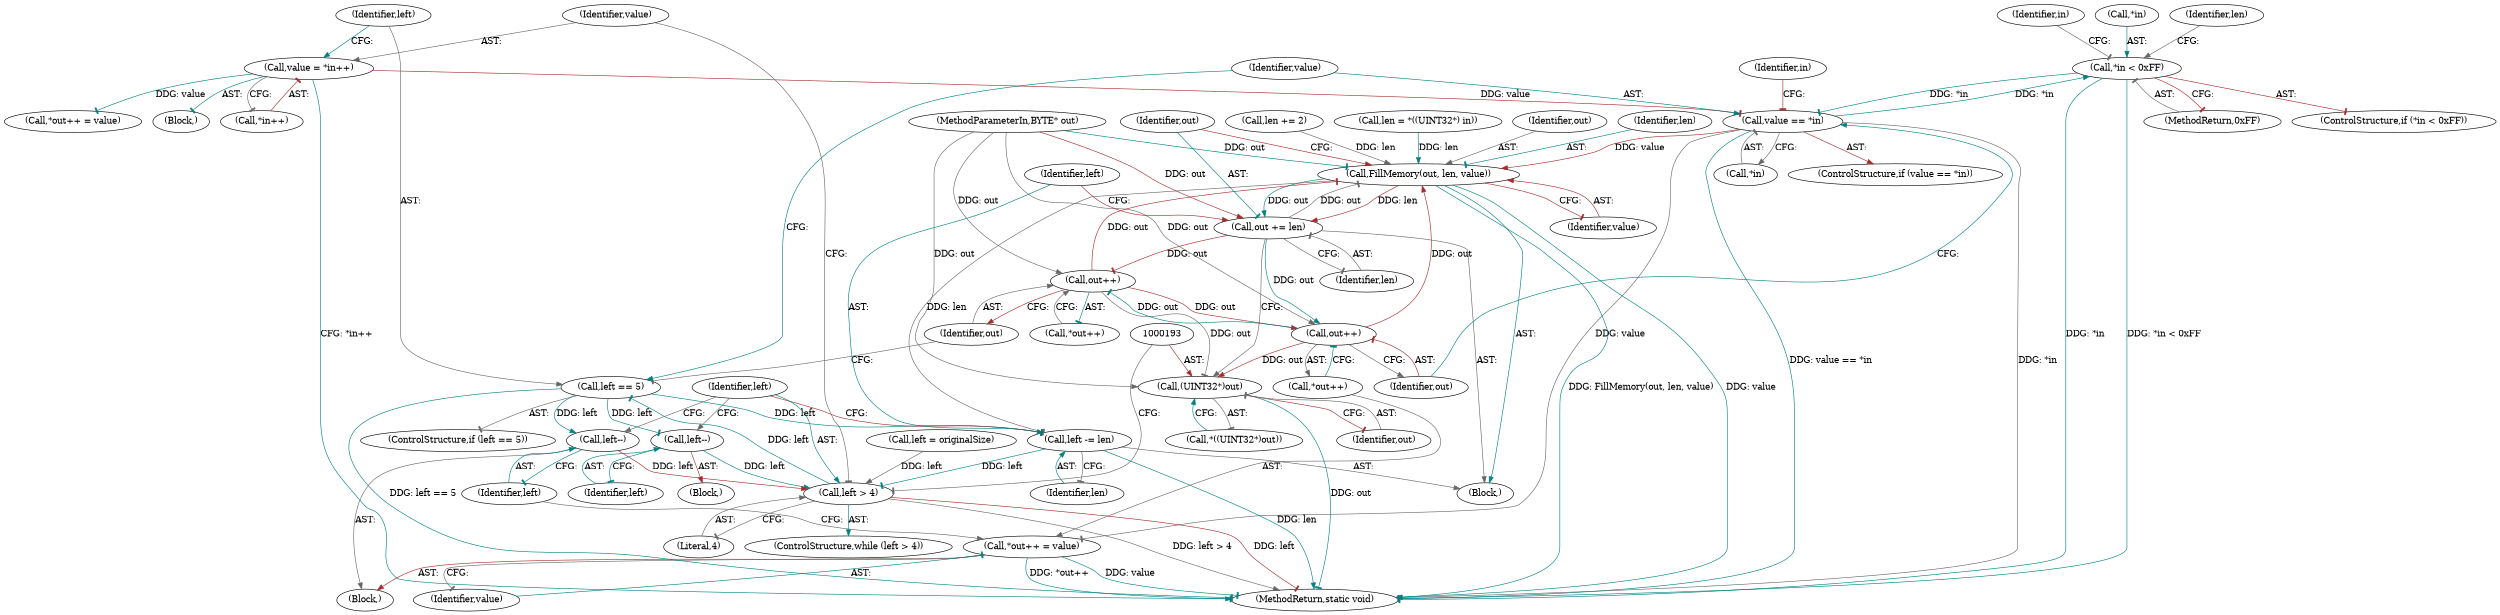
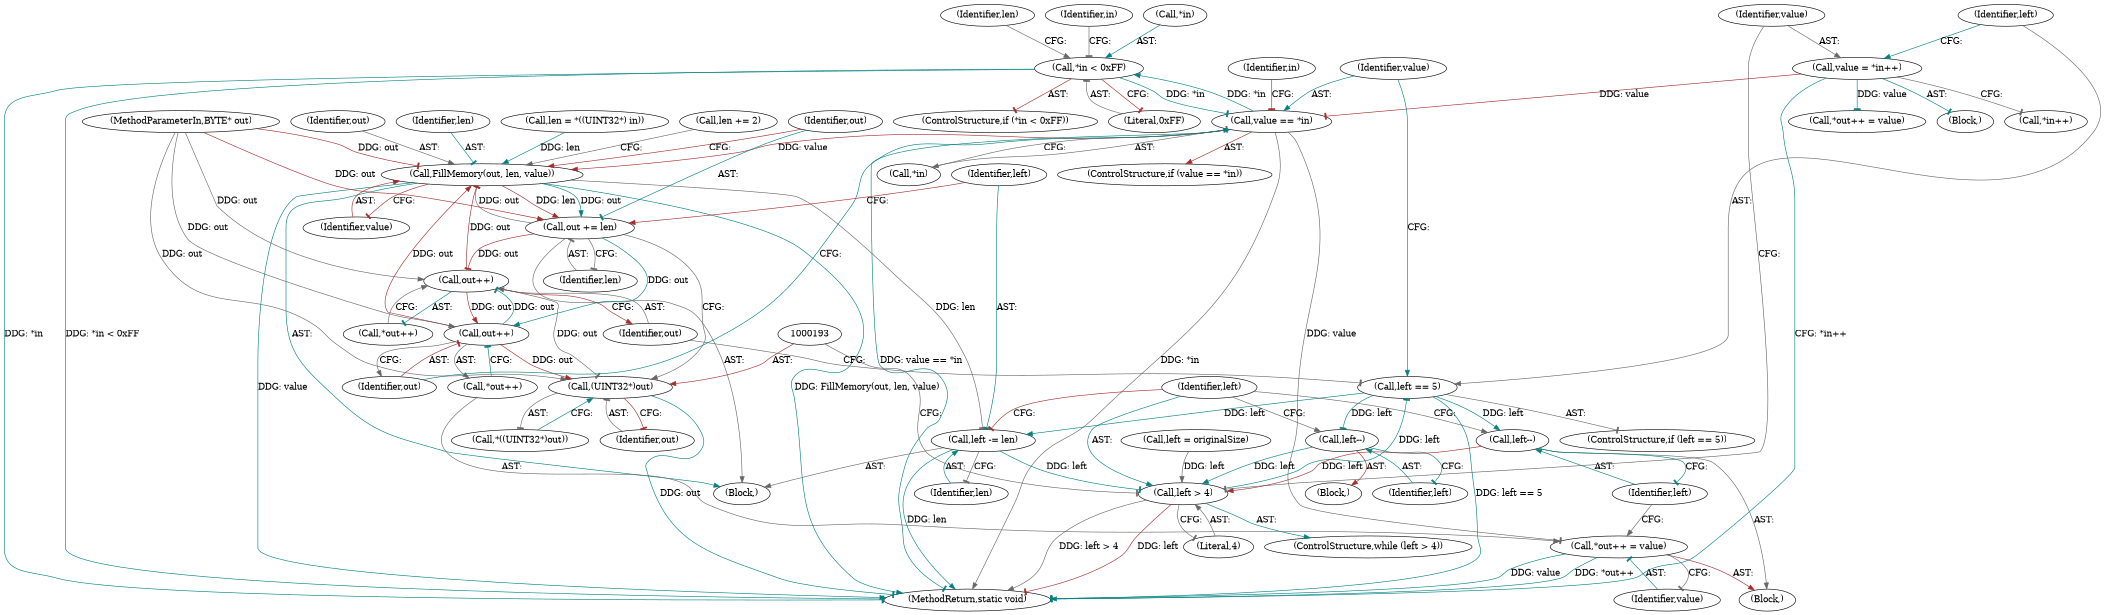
(284, 96) -> none
(2212, 122) -> (1154, 122)
(1376, 148) -> (633, 148)
(1204, 150) -> (337, 144)
